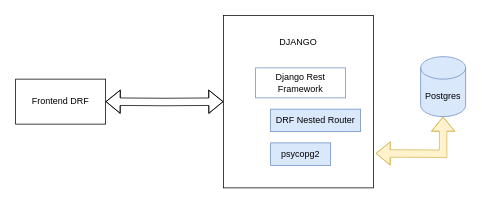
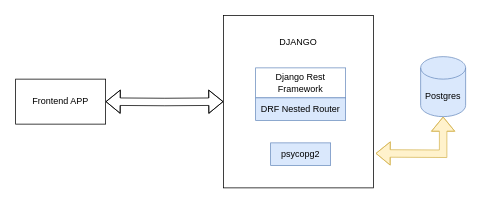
(60, 102) -> (60, 102)
(315, 120) -> (300, 109)
